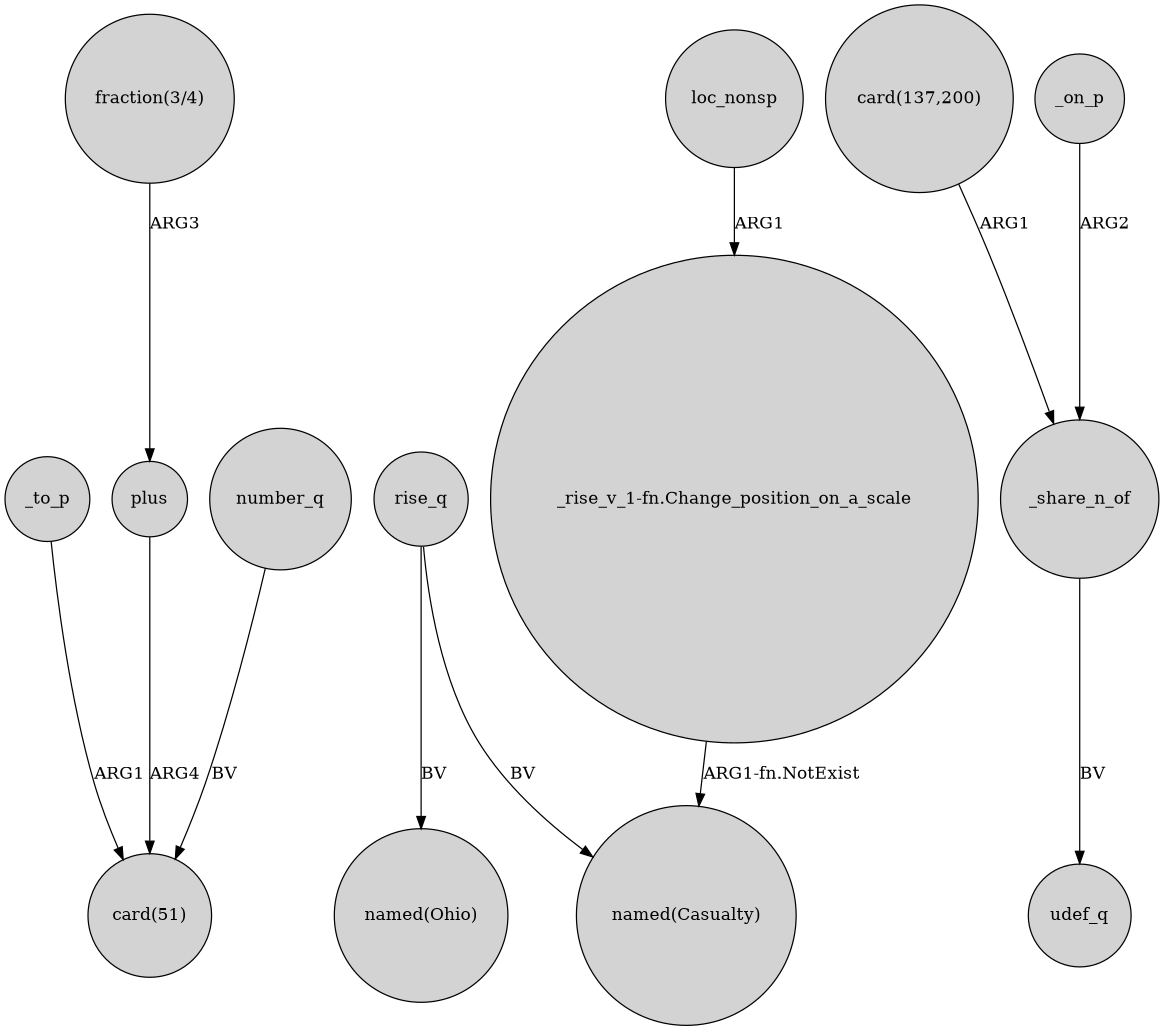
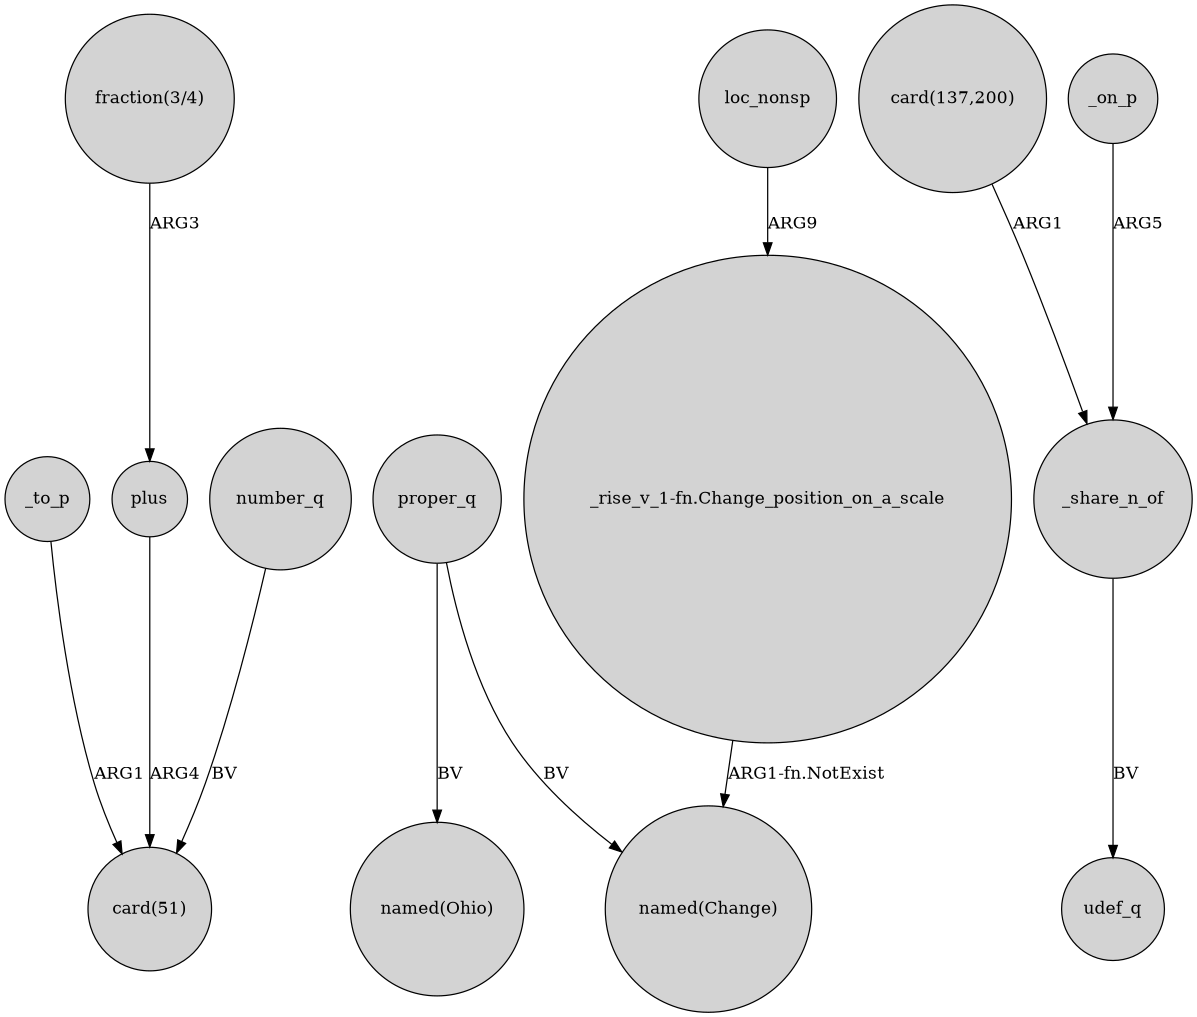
(760, 224) -> (793, 224)
(1105, 224) -> (1138, 224)
(421, 499) -> (437, 499)
(686, 916) -> (708, 909)
